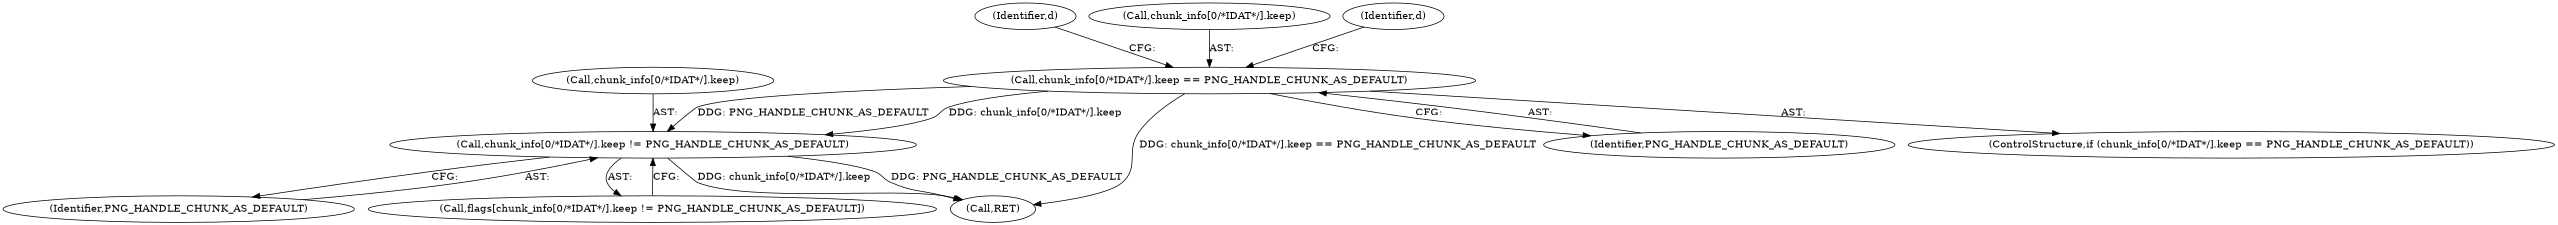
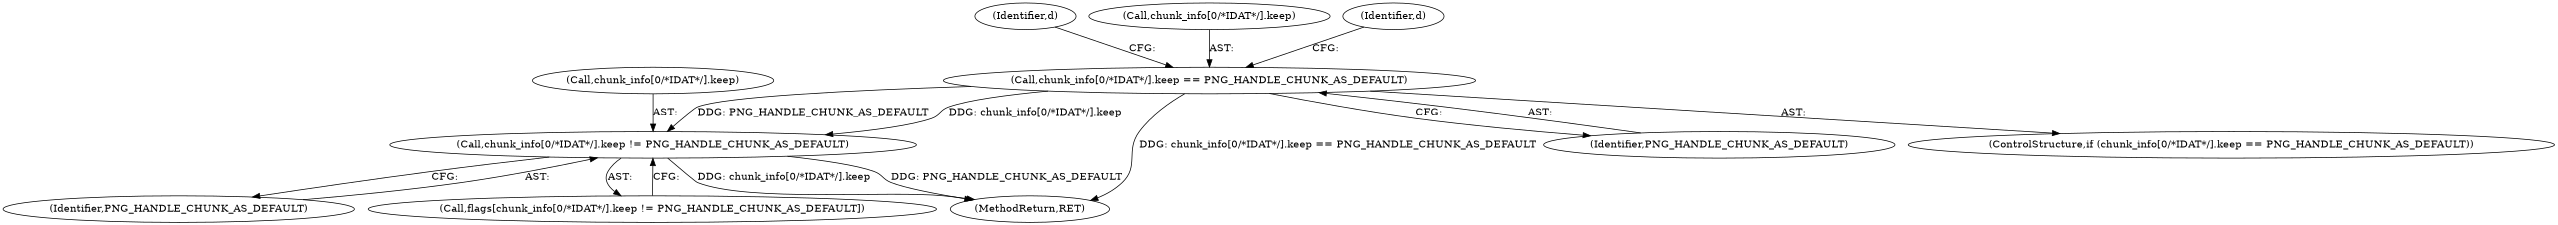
(993, 209) -> (1030, 209)
